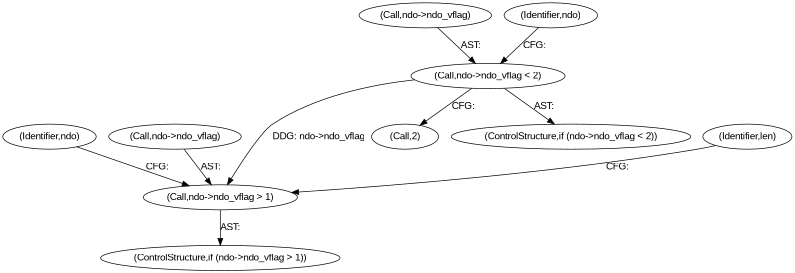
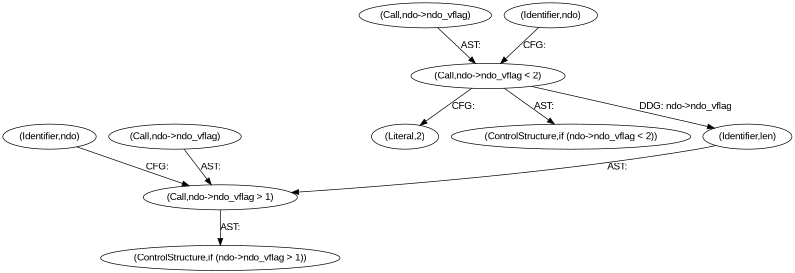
(309, 105) -> (620, 106)
(405, 137) -> (405, 137)
(619, 167) -> (619, 167)
